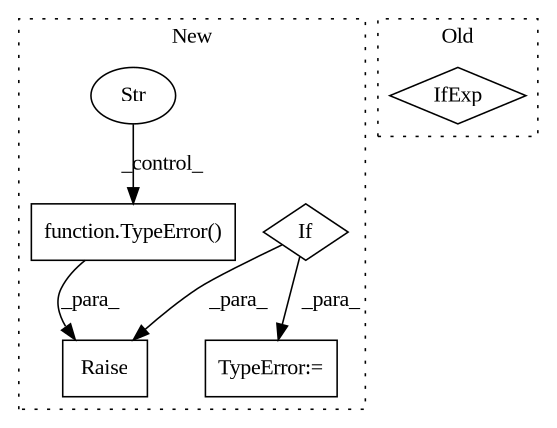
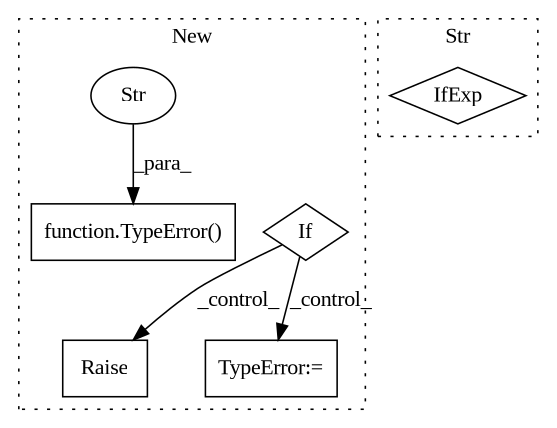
(458, 37) -> (458, 37)
(162, 164) -> (162, 164)
(61, 290) -> none
(238, 300) -> (238, 300)
(331, 300) -> (331, 300)
